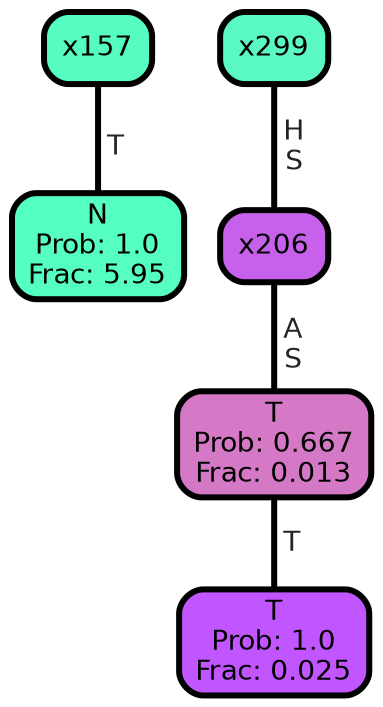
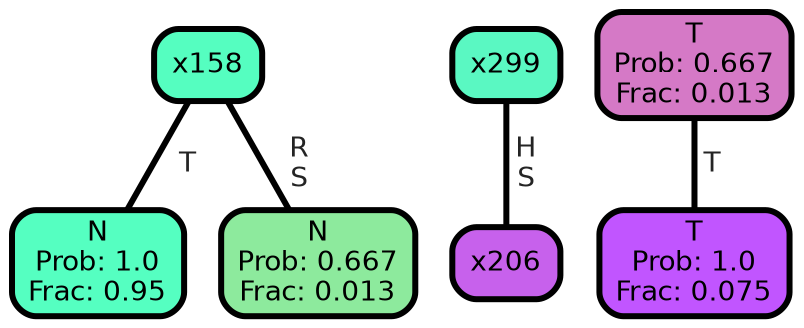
(98, 48) -> (208, 65)
(98, 246) -> (98, 263)
none -> (318, 263)
(274, 337) -> none
(274, 642) -> (694, 263)
